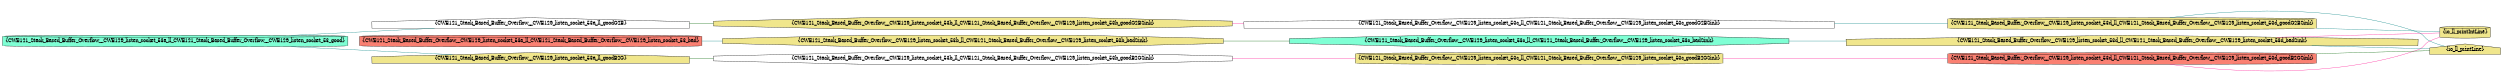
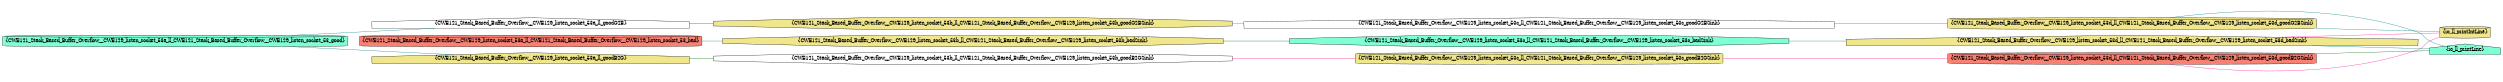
(2465, 50) -> (2465, 50)
